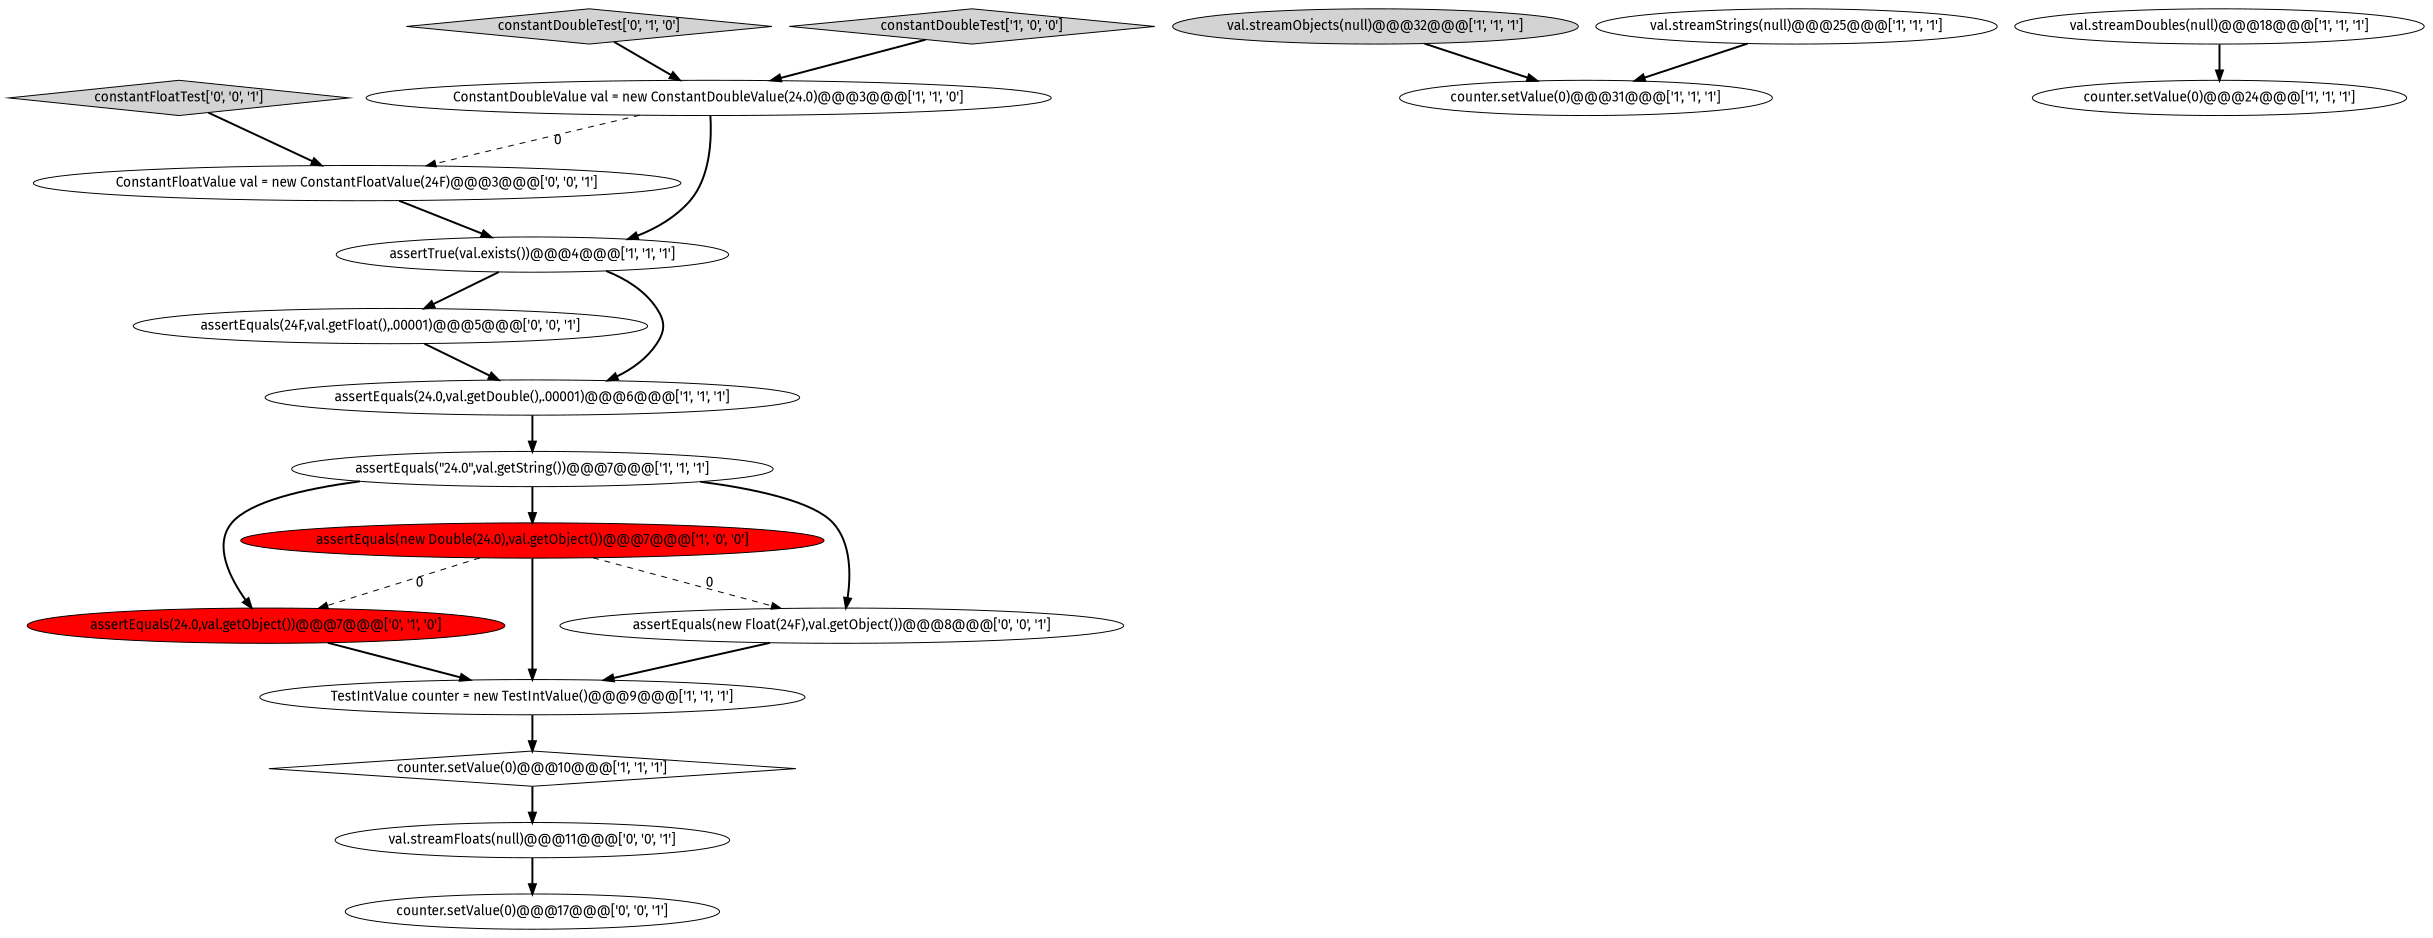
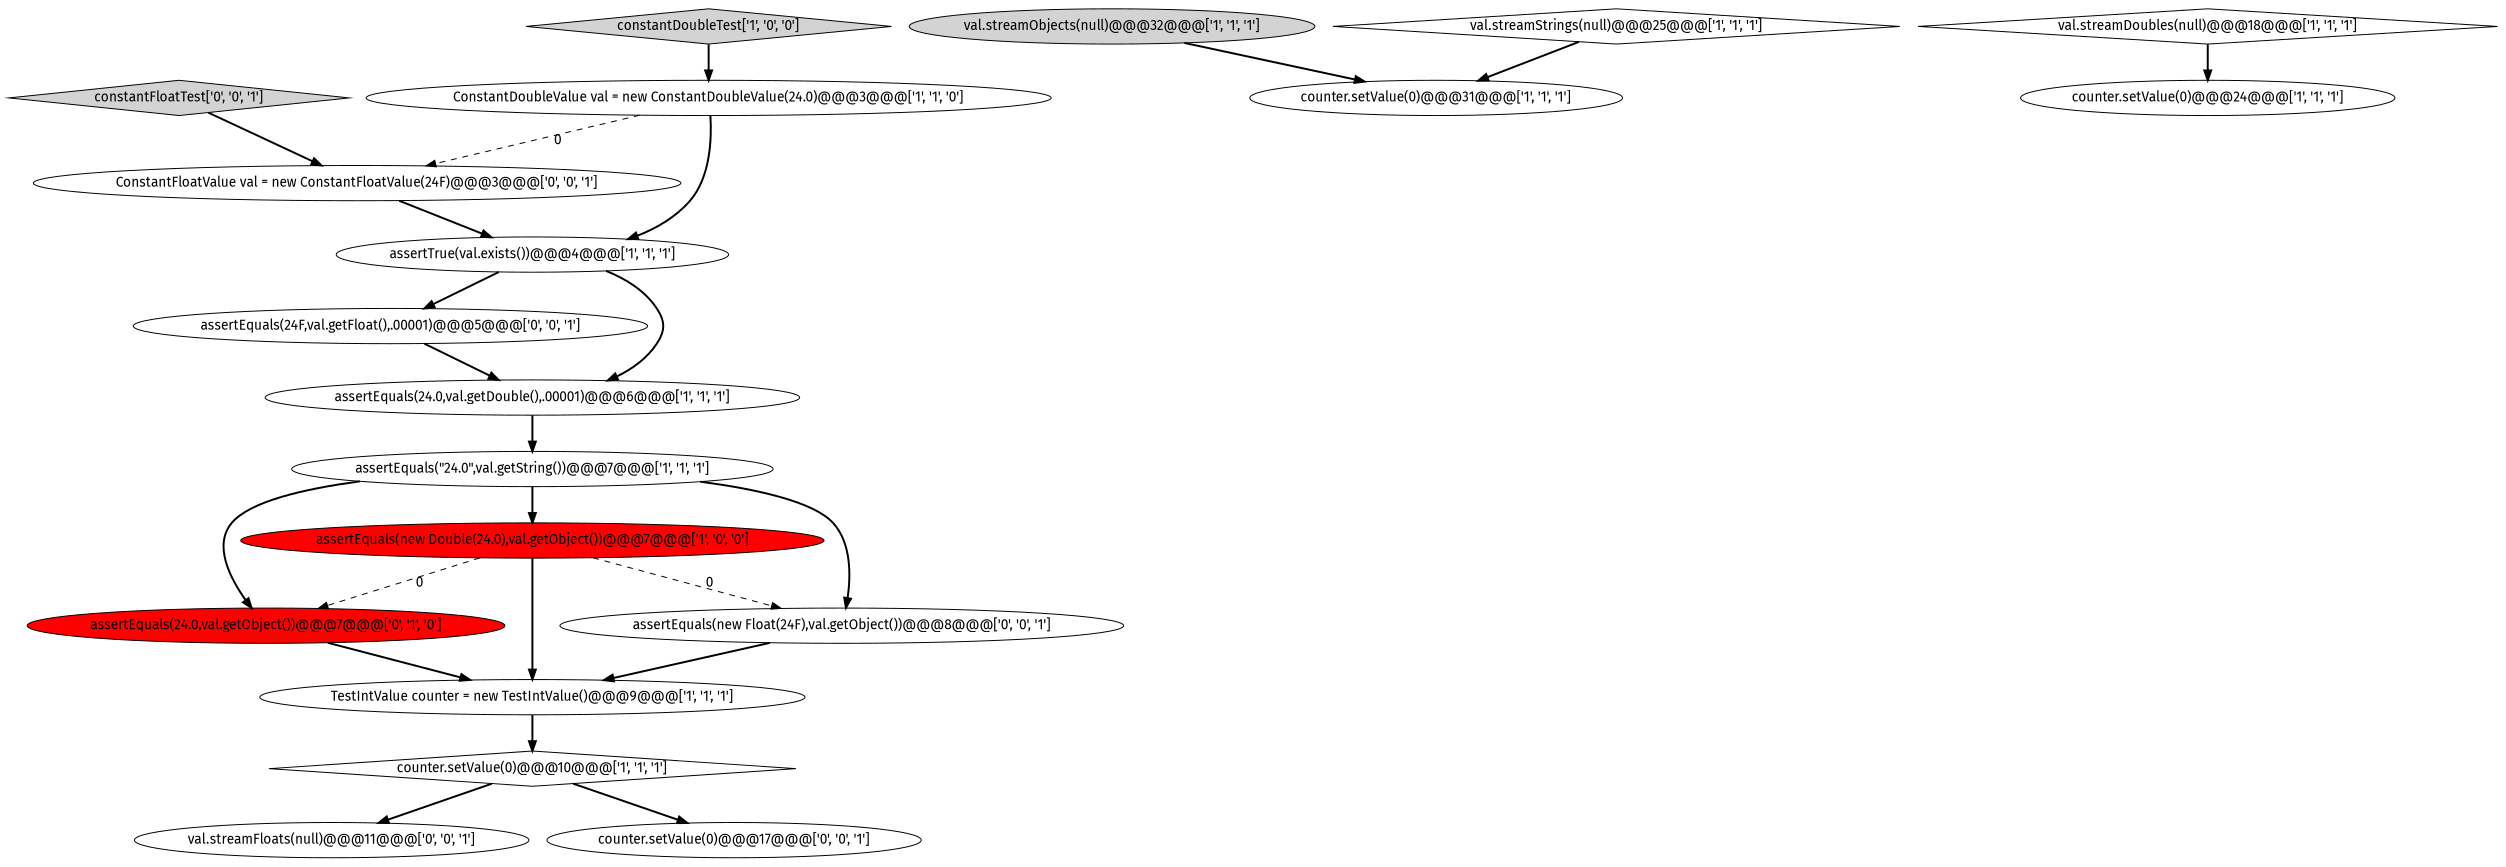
(589, 26) -> none
(1796, 26) -> (1616, 26)
(2219, 26) -> (2208, 26)
(532, 871) -> (625, 802)
